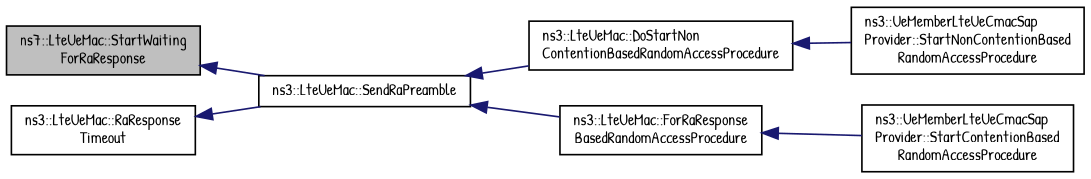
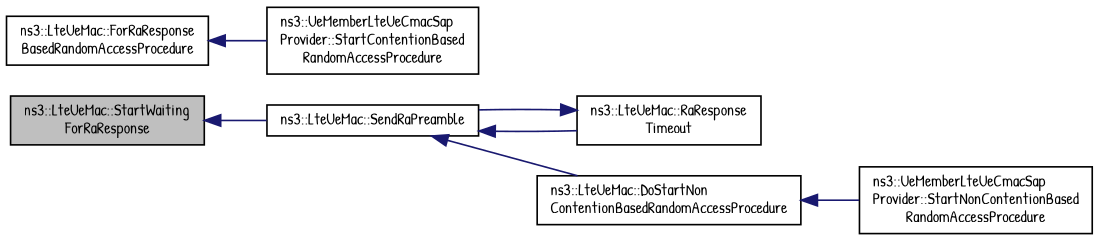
(103, 50) -> (107, 120)
(523, 112) -> (536, 131)
